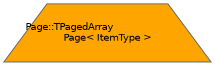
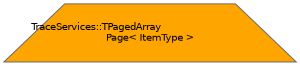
(107, 33) -> (150, 33)
